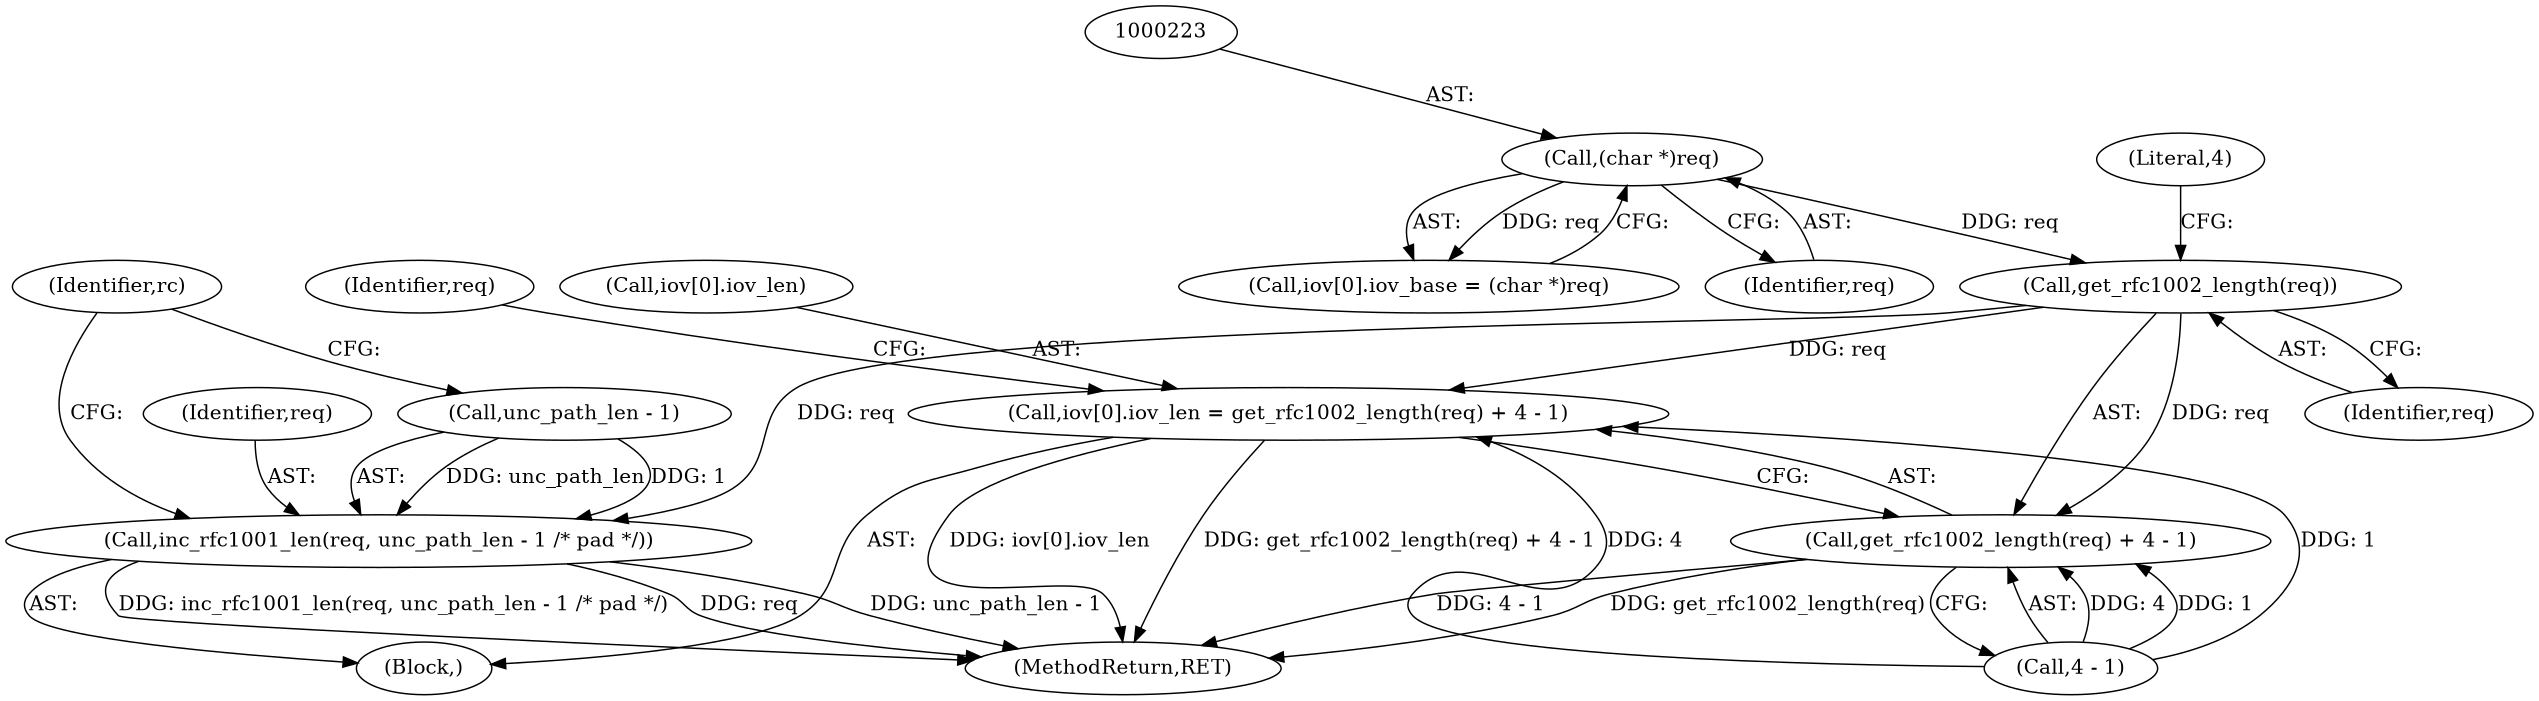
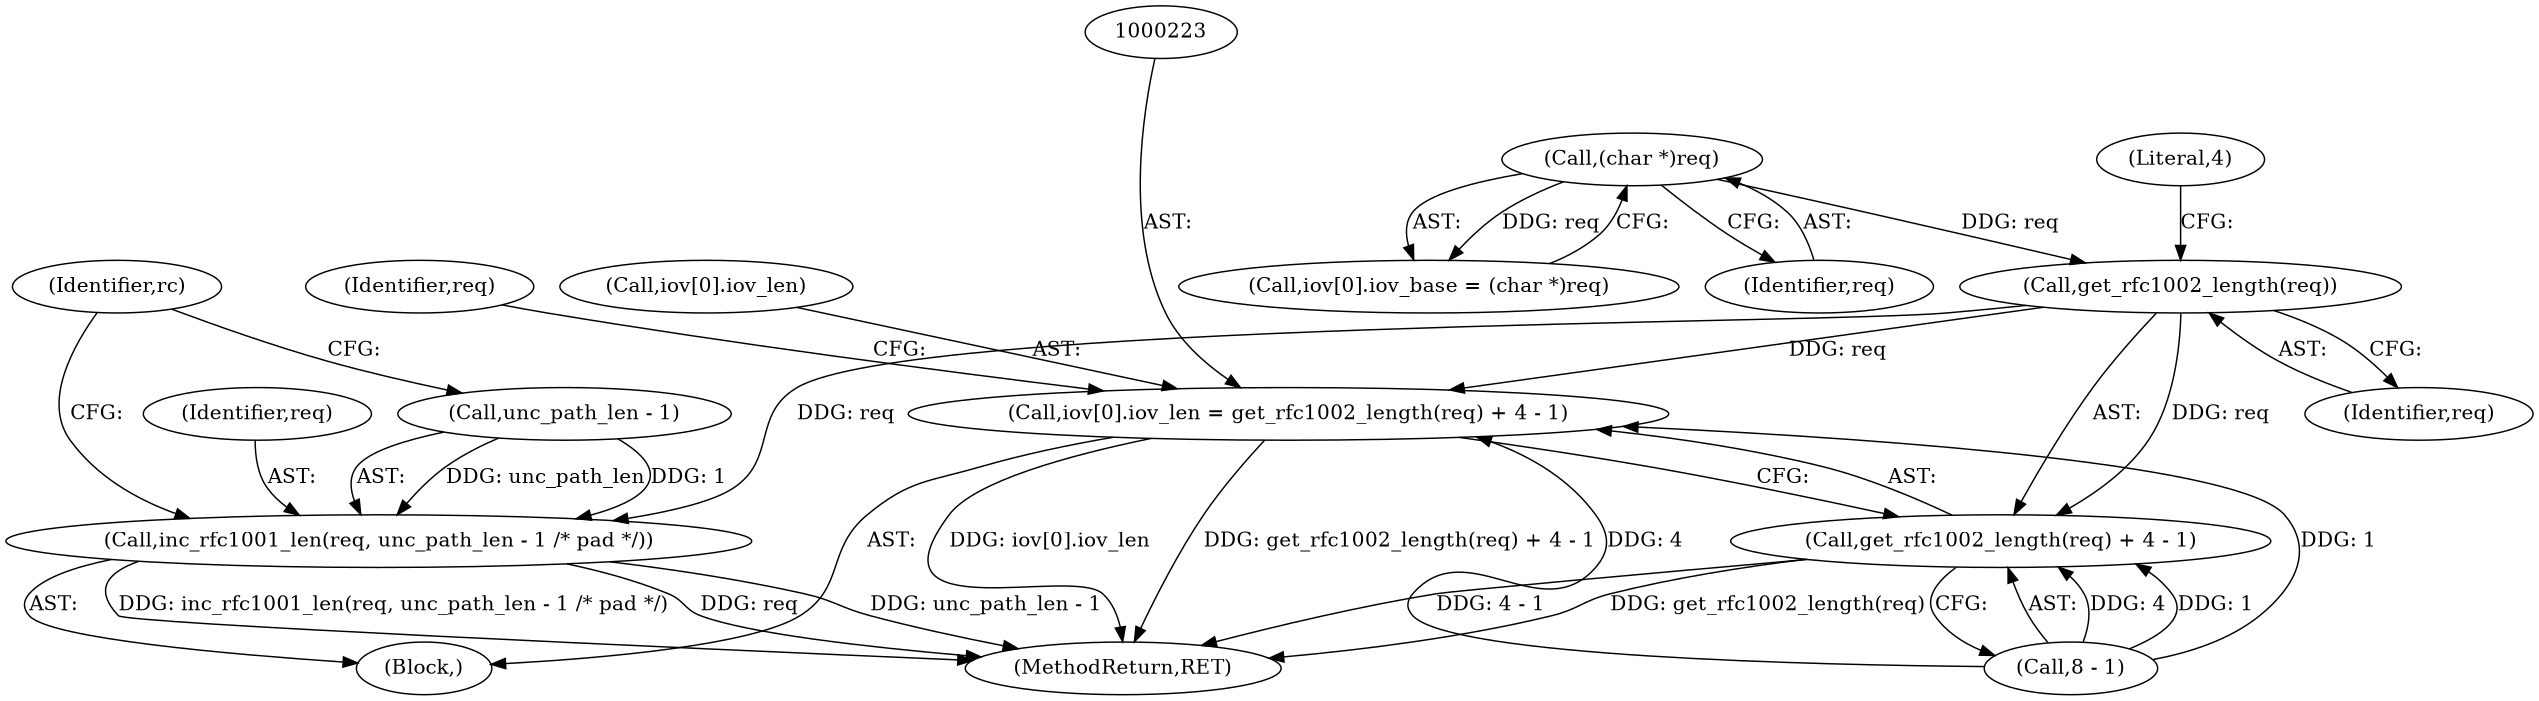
(1381, 92) -> (1144, 233)
(2071, 668) -> (2071, 668)
